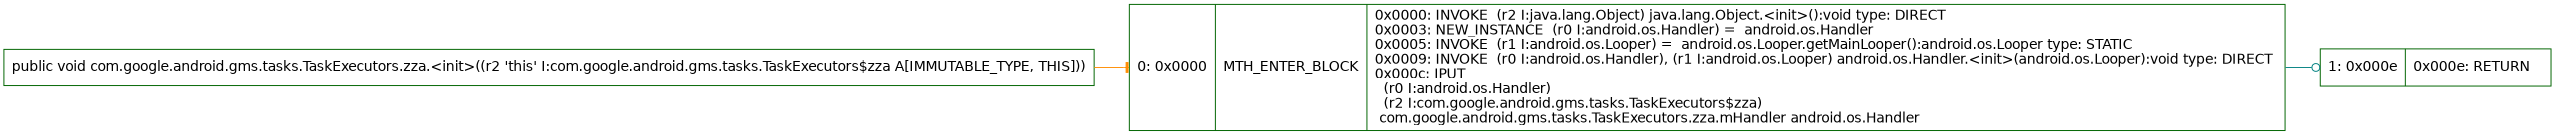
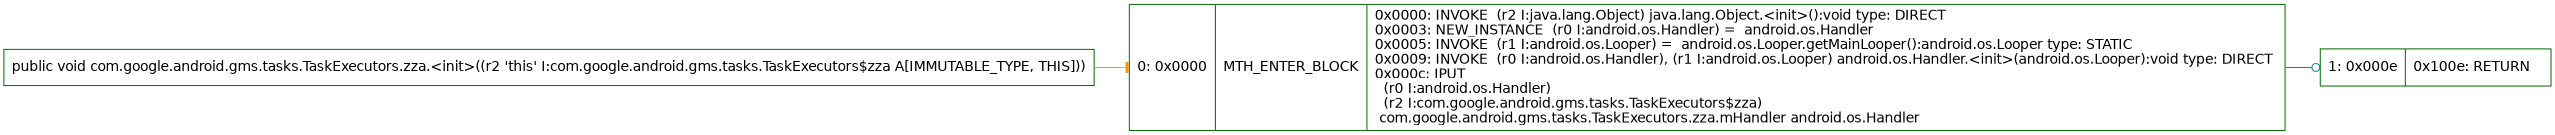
(2478, 67) -> (2478, 67)
